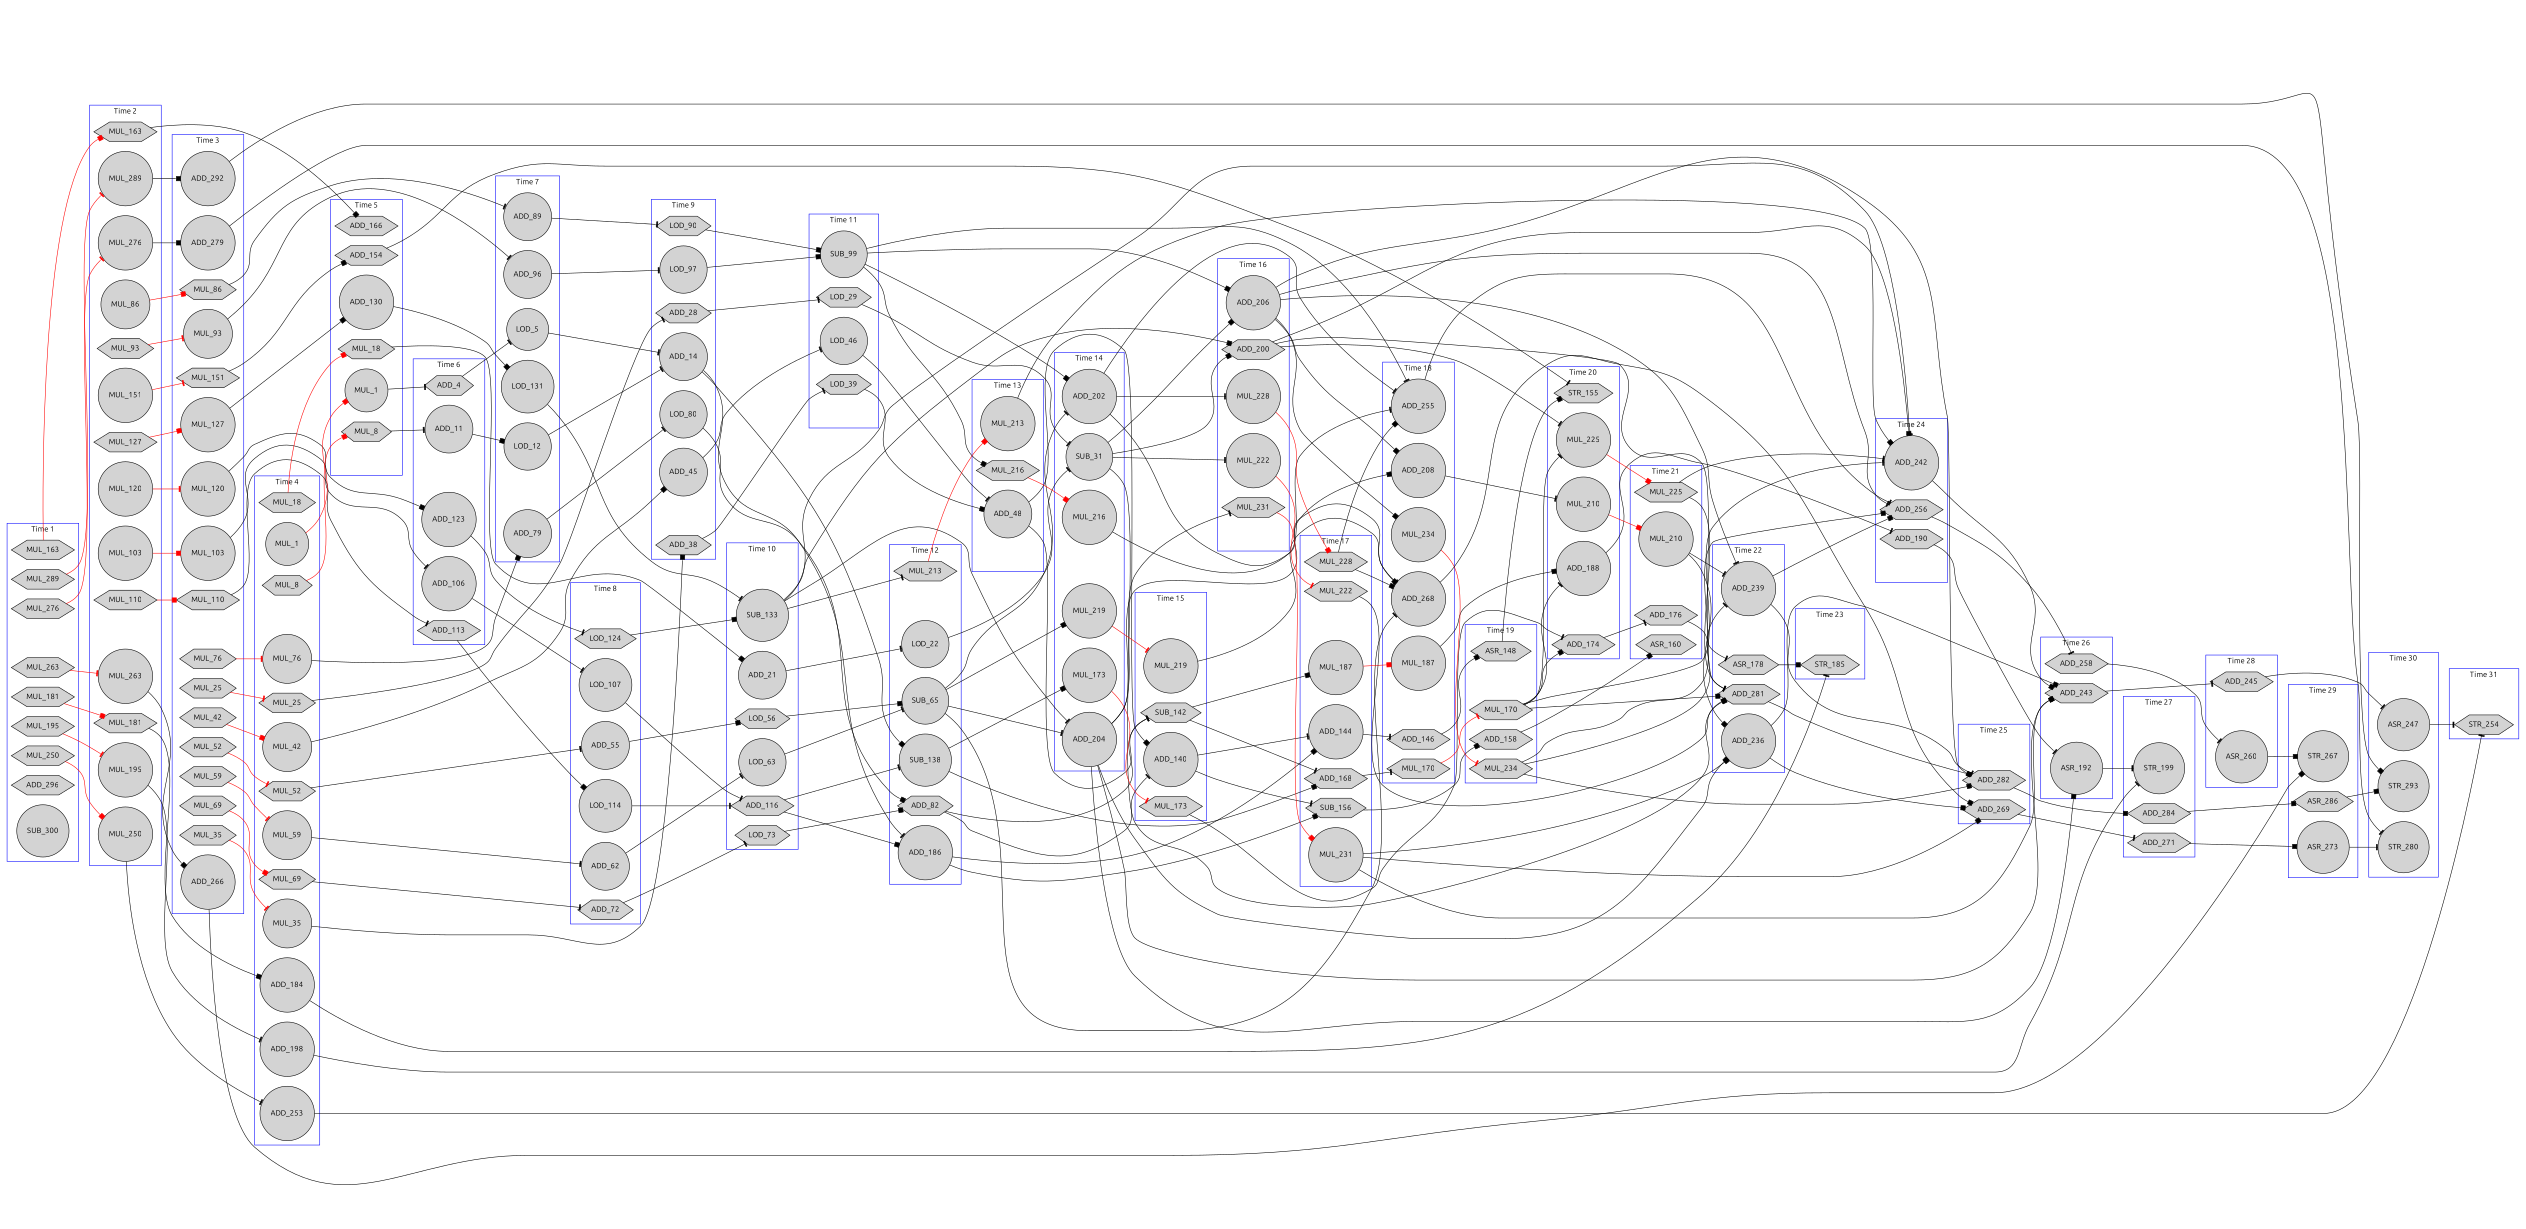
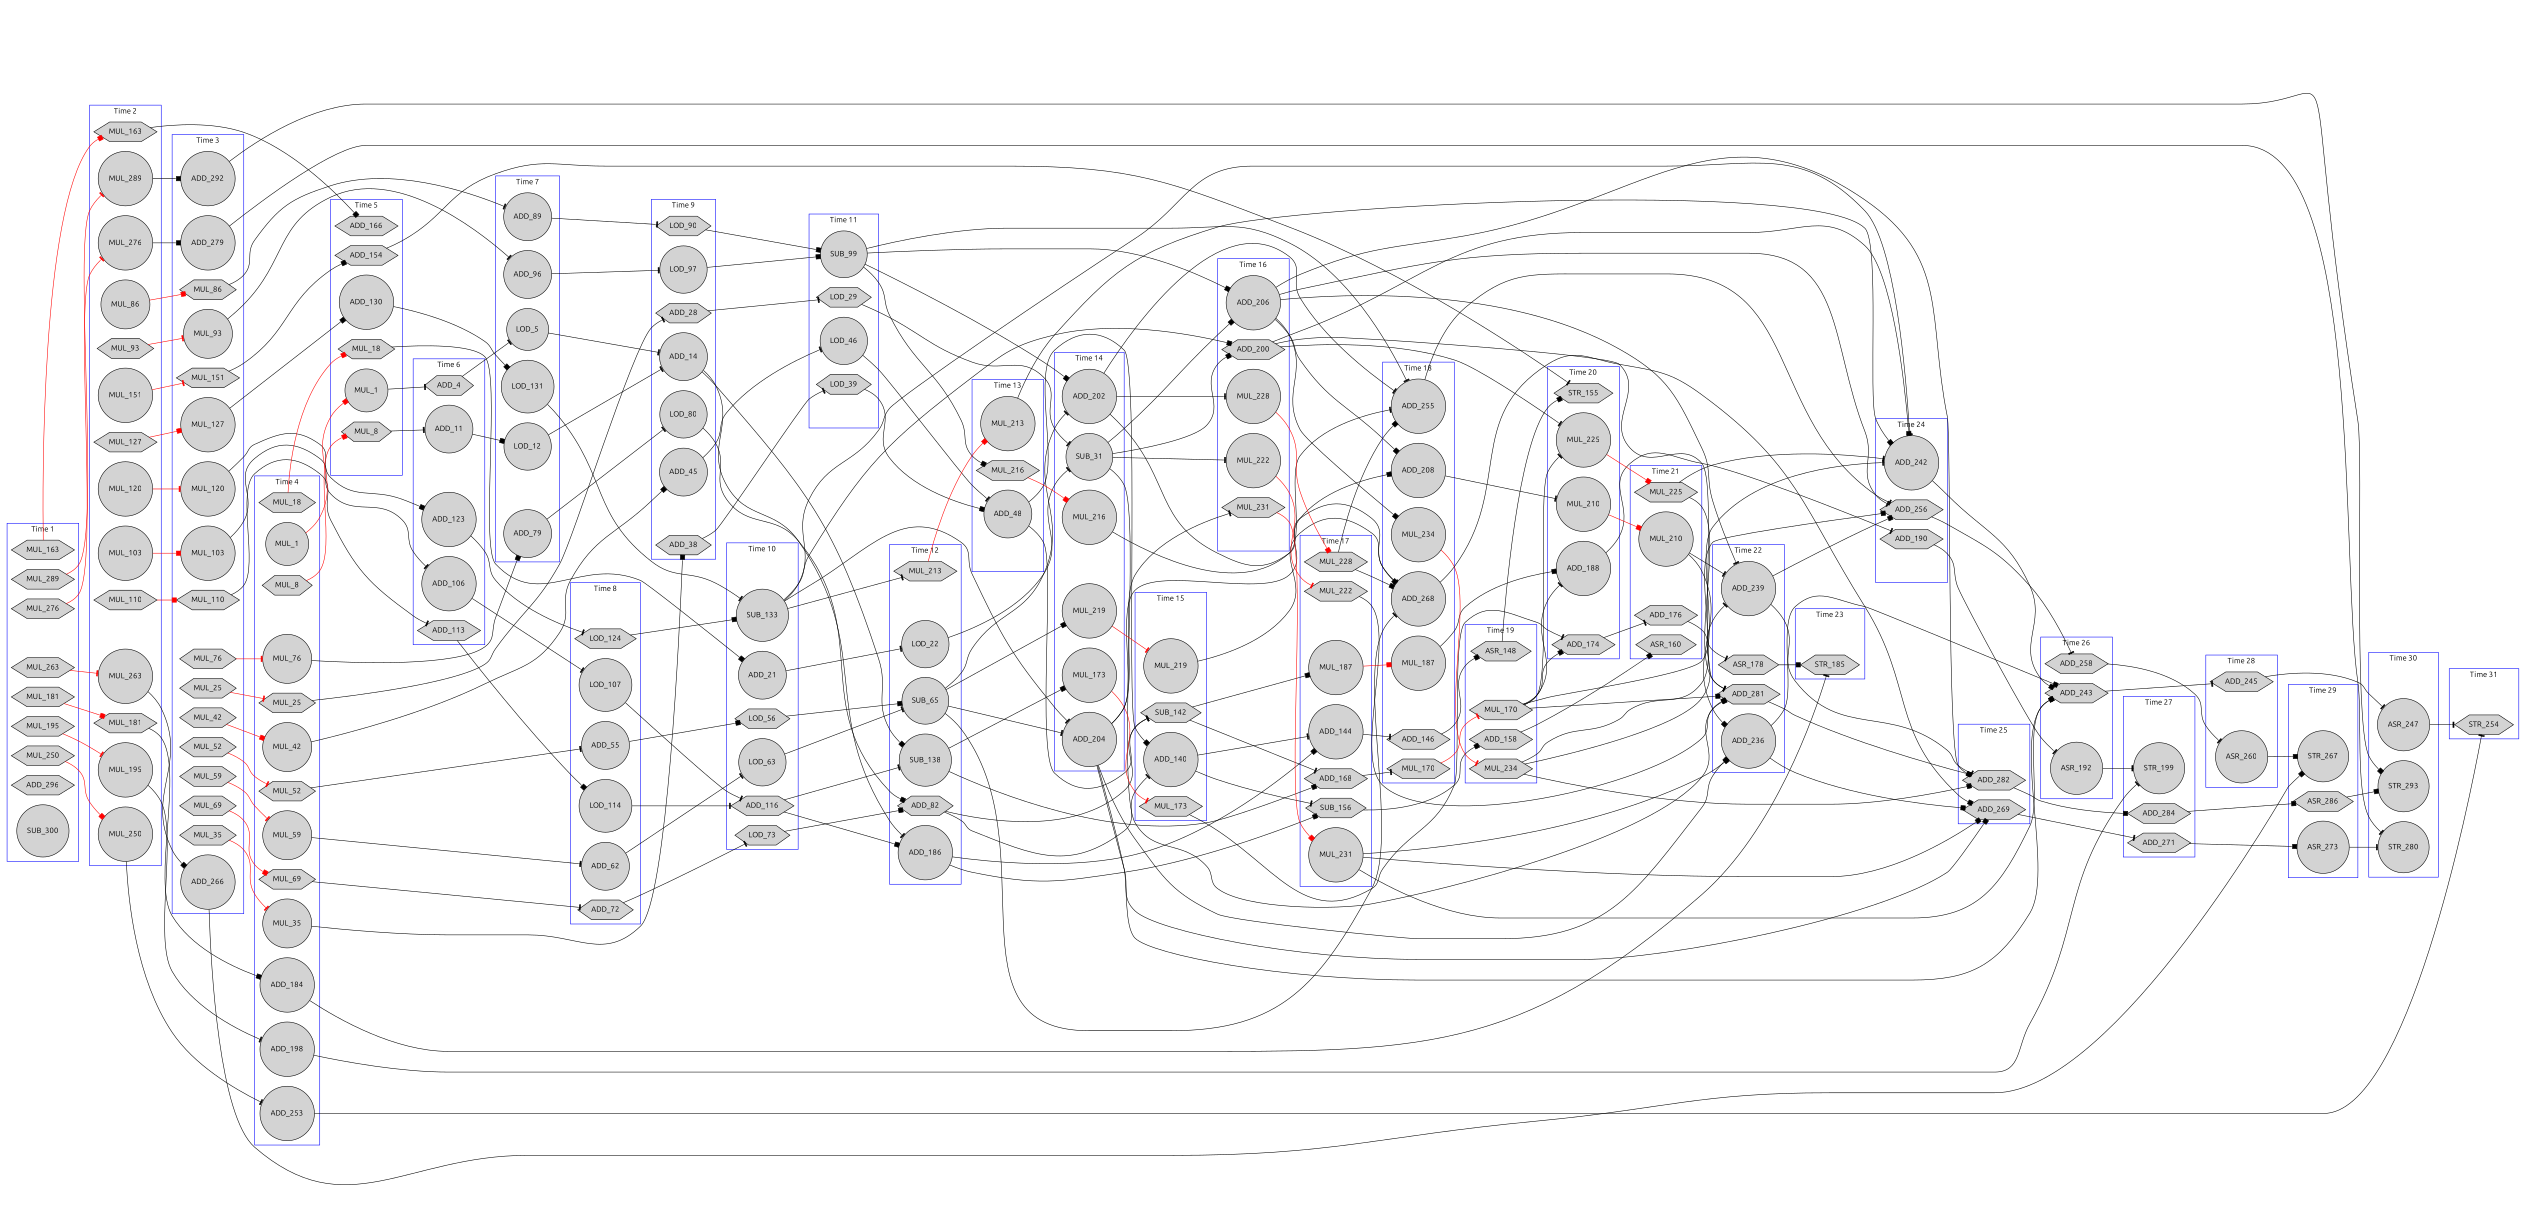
(1569, 1021) -> (1499, 959)
